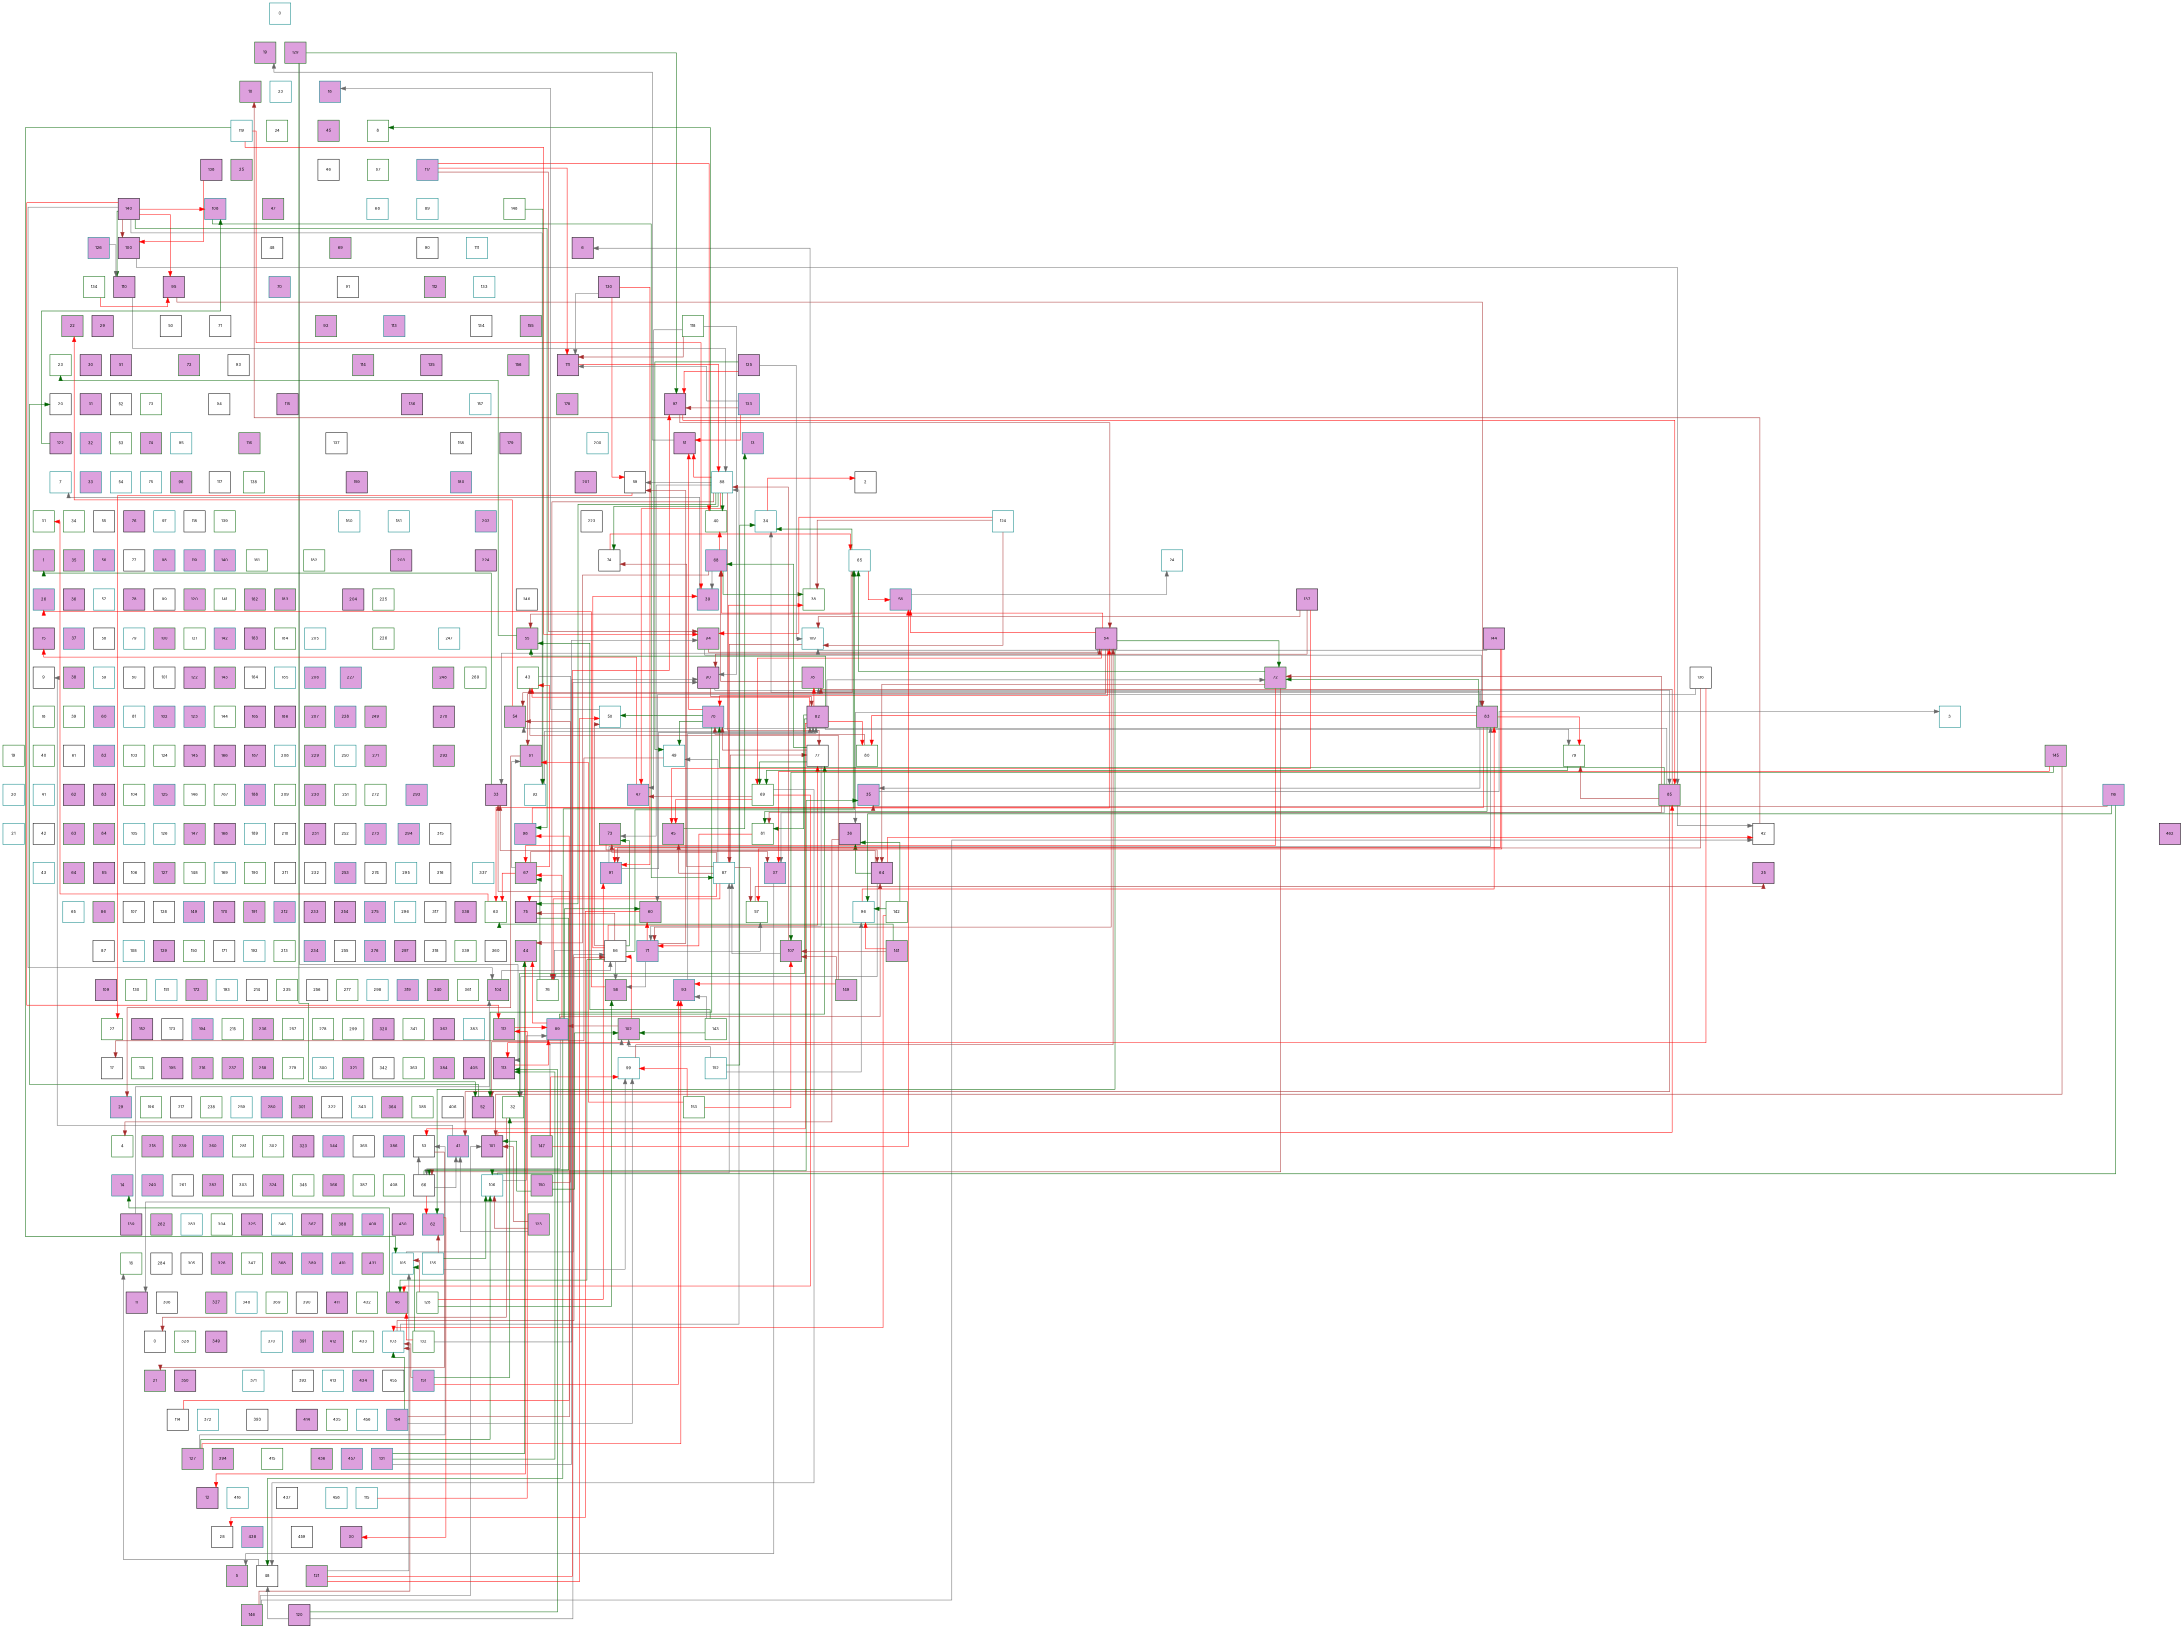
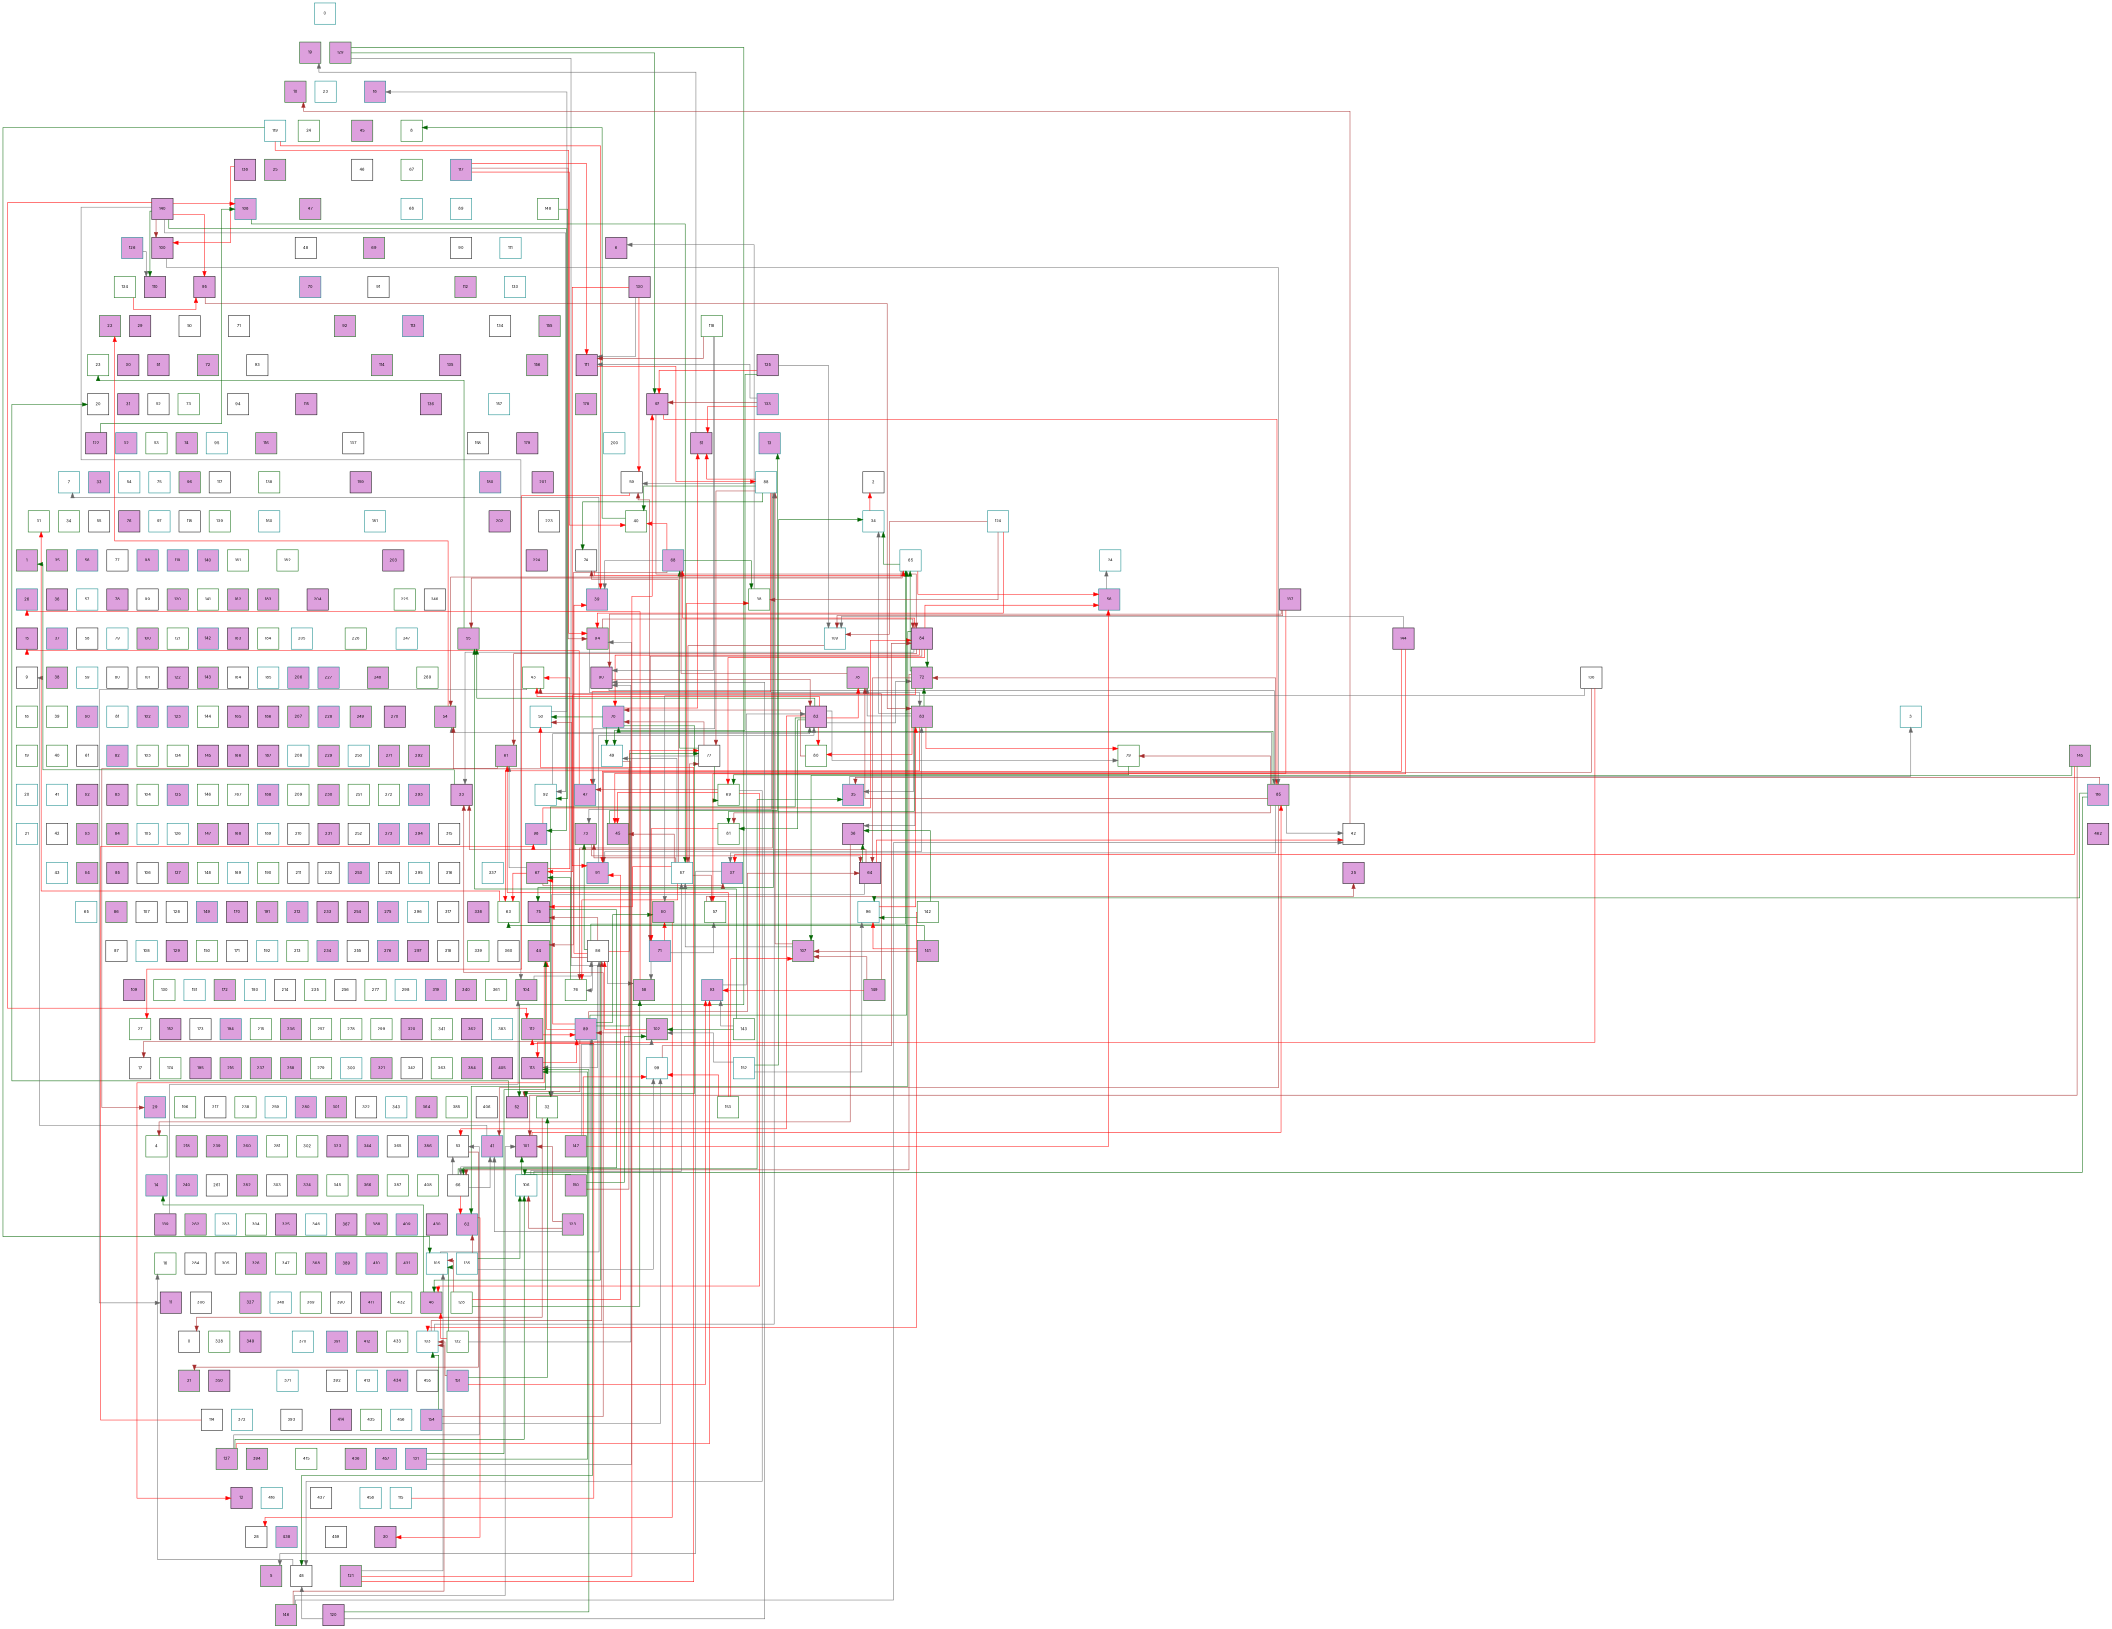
(463, 349) -> none
(486, 521) -> (500, 521)
